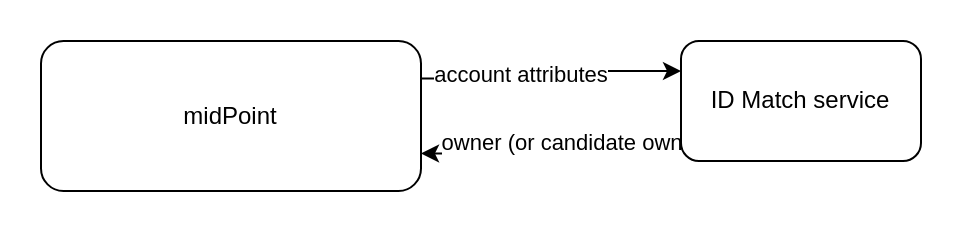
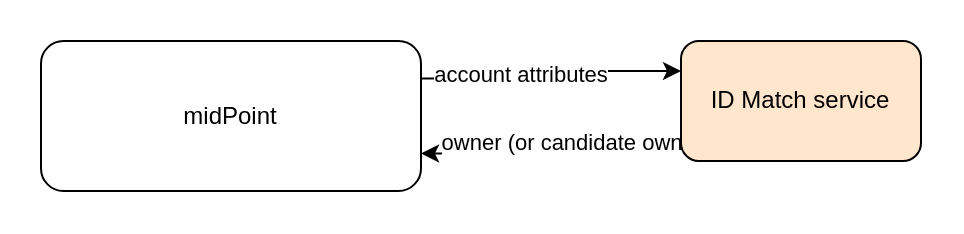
(801, 101) -> (801, 101)
